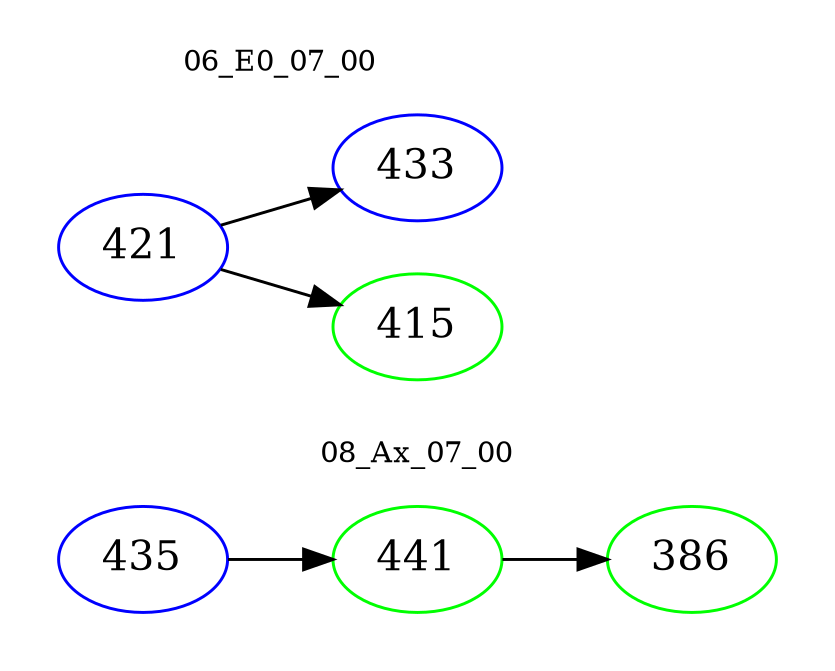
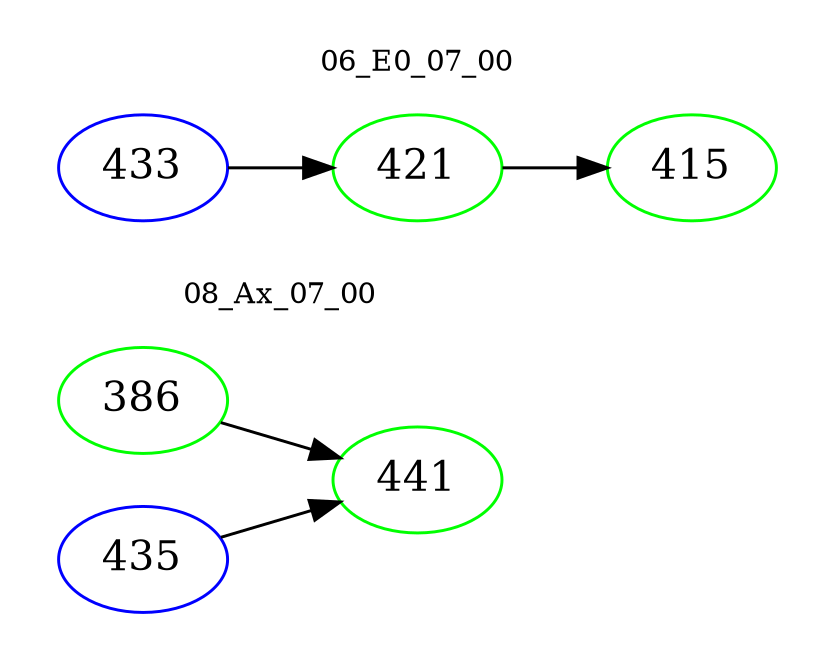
(266, 212) -> (266, 168)
(143, 247) -> (417, 168)
(540, 559) -> (266, 436)
